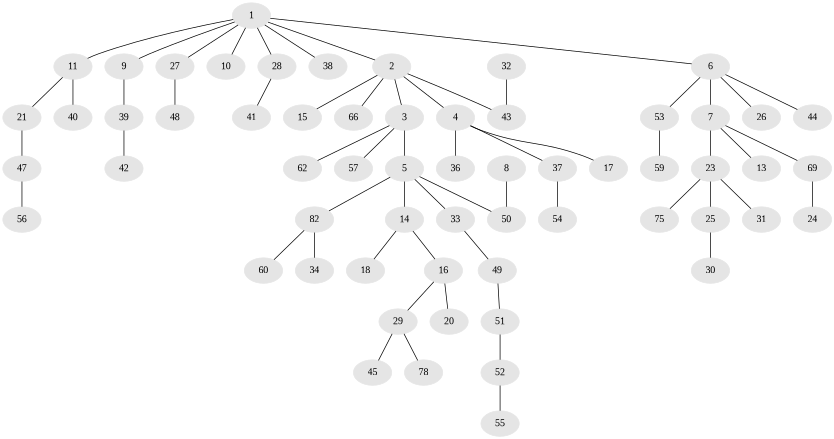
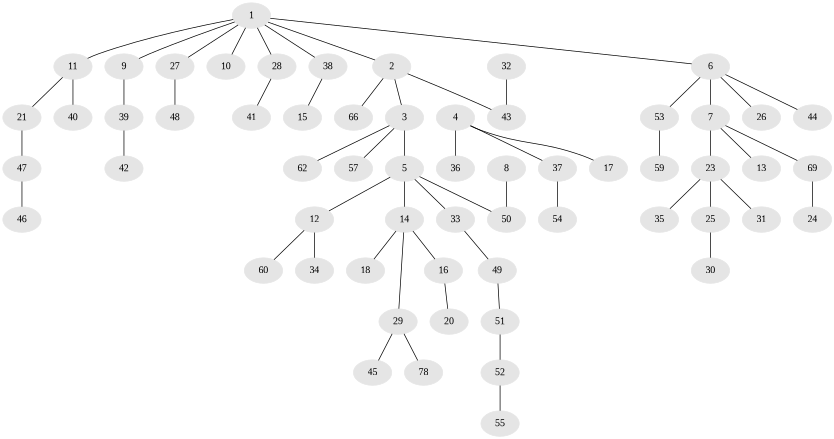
(347, 92) -> (315, 92)
(424, 92) -> none
(22, 220) -> (22, 220)
(314, 220) -> (314, 220)
(659, 220) -> (659, 220)
(421, 296) -> (401, 271)
